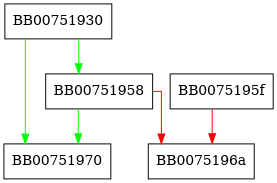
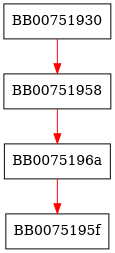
(79, 51) -> (57, 51)
(212, 121) -> (57, 191)
(57, 161) -> none
